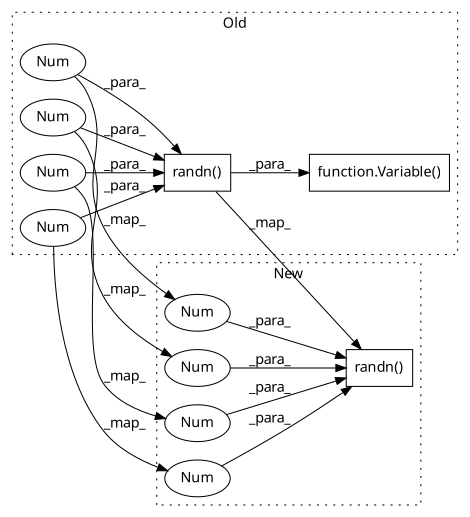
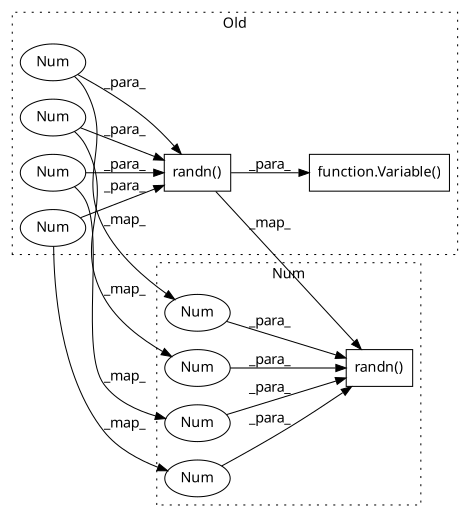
(289, 274) -> (289, 274)
